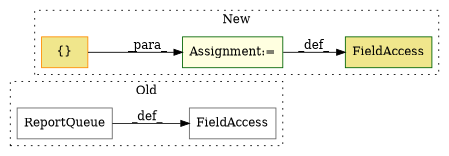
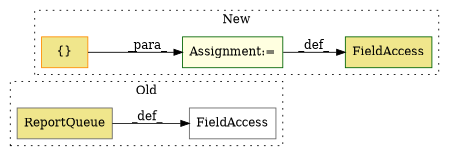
(65, 123) -> (65, 123)
